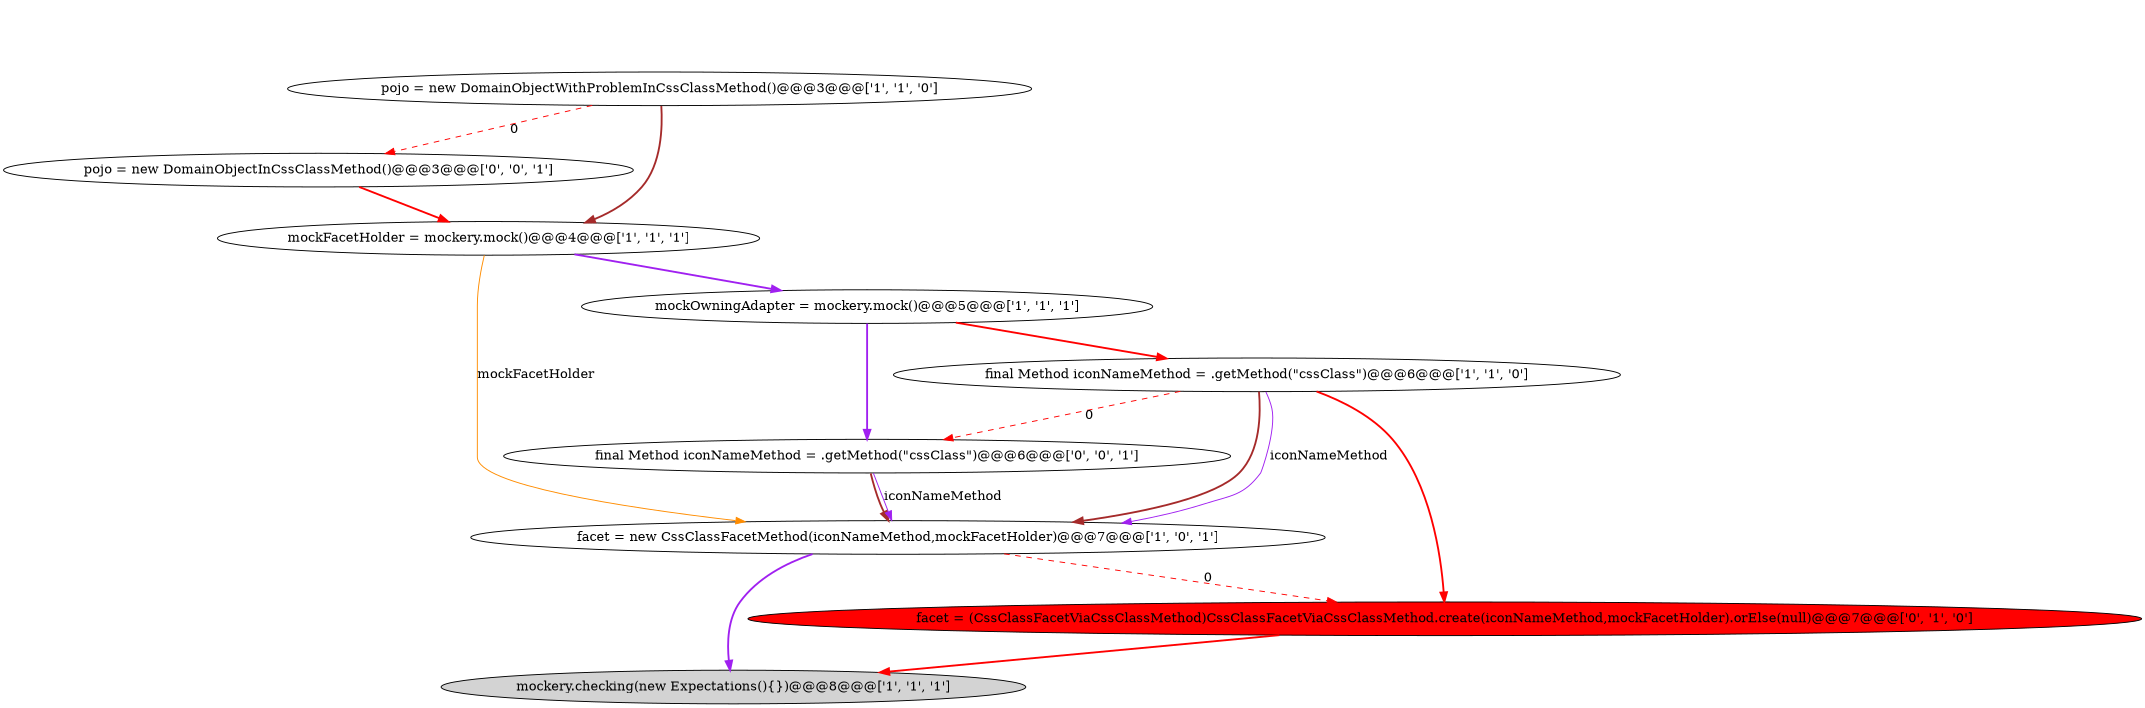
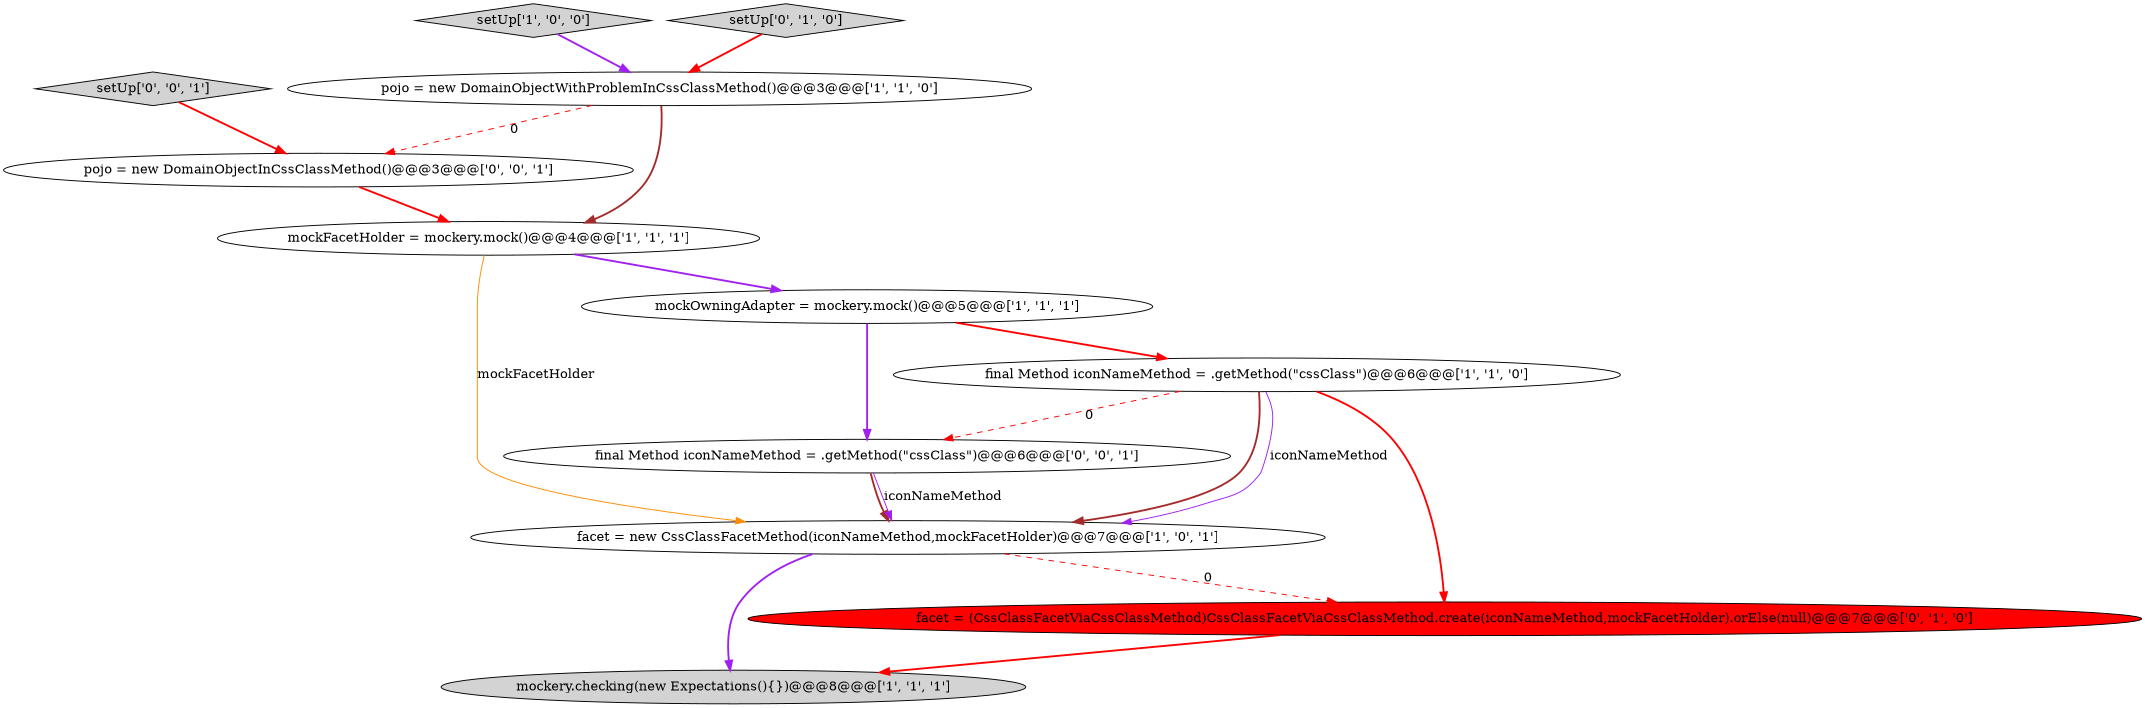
none -> (533, 21)
none -> (786, 21)
none -> (153, 89)
